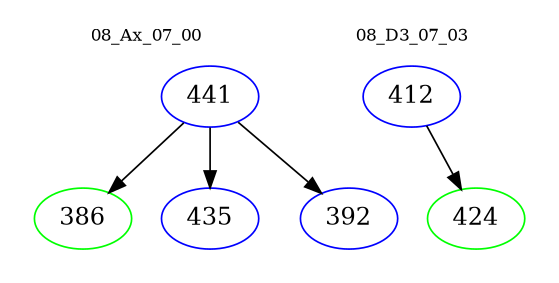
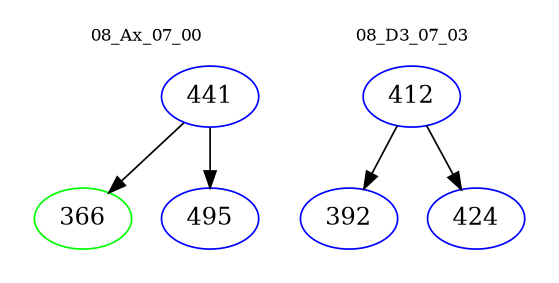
(261, 142) -> (385, 150)
(83, 219) -> (83, 219)
(210, 219) -> (210, 219)
(476, 219) -> (476, 219)
